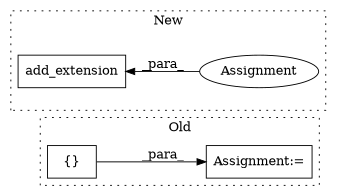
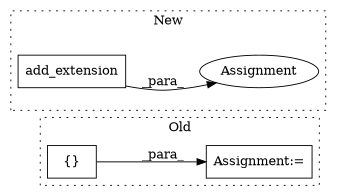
(167, 71) -> (167, 90)
